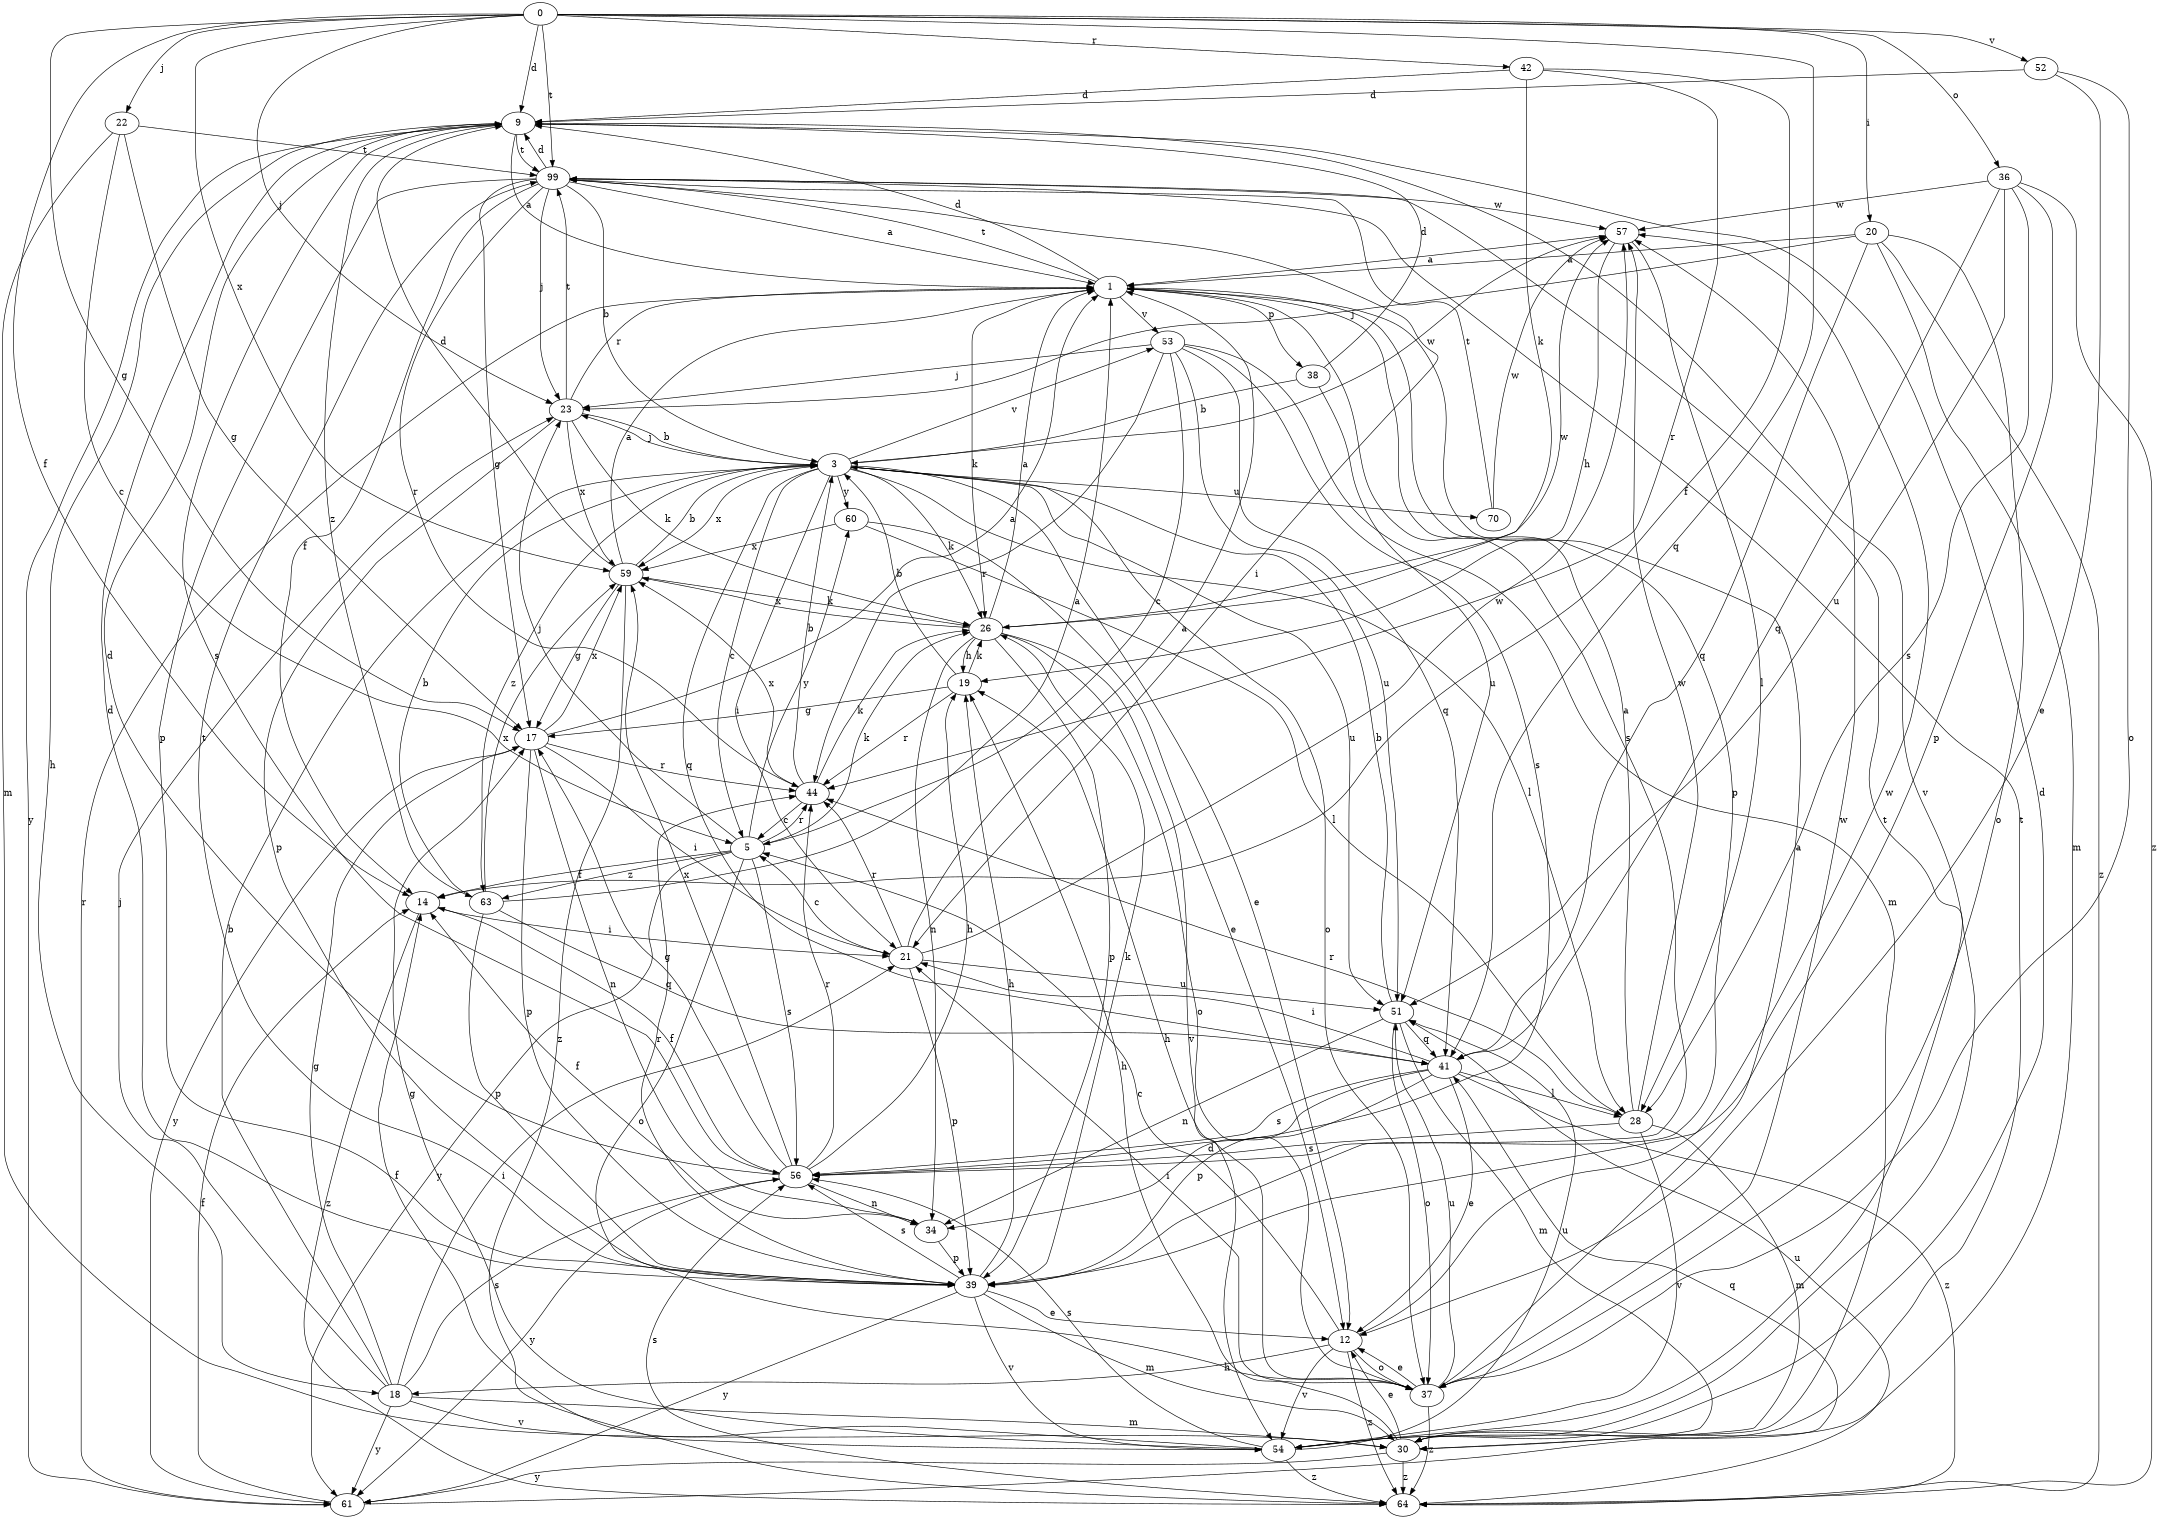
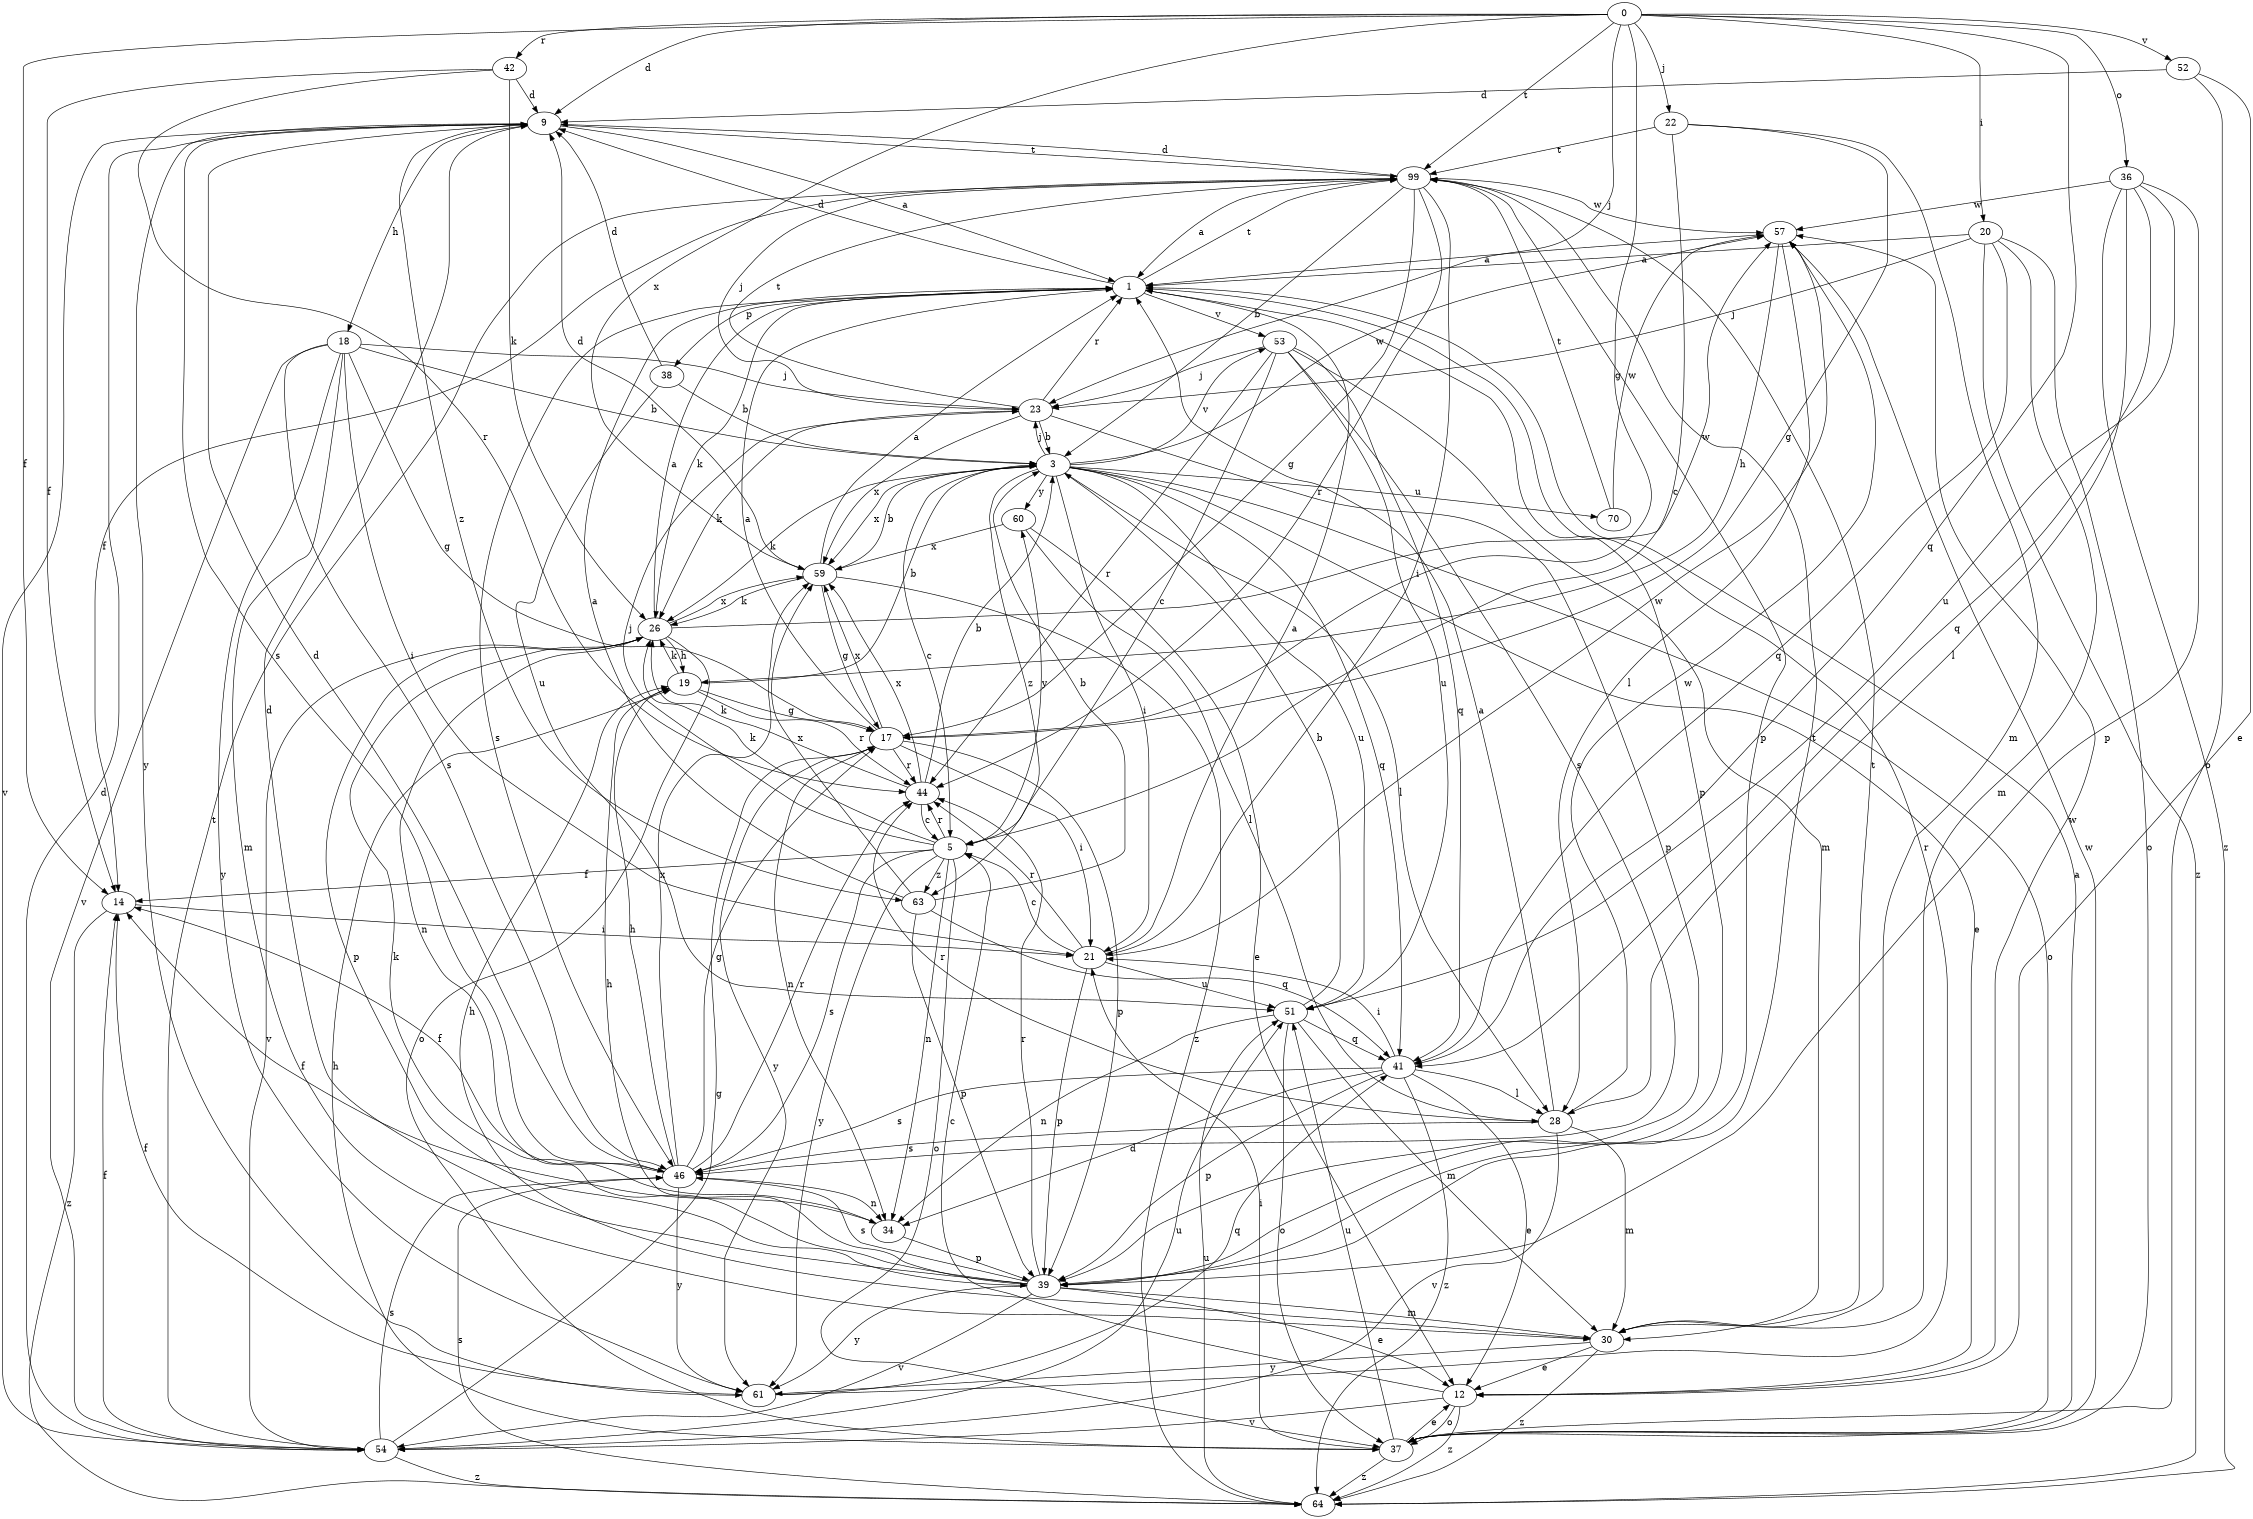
(1909, 657) -> (1953, 657)
none -> (925, 1037)
(796, 1177) -> (680, 1177)
(875, 1384) -> none
